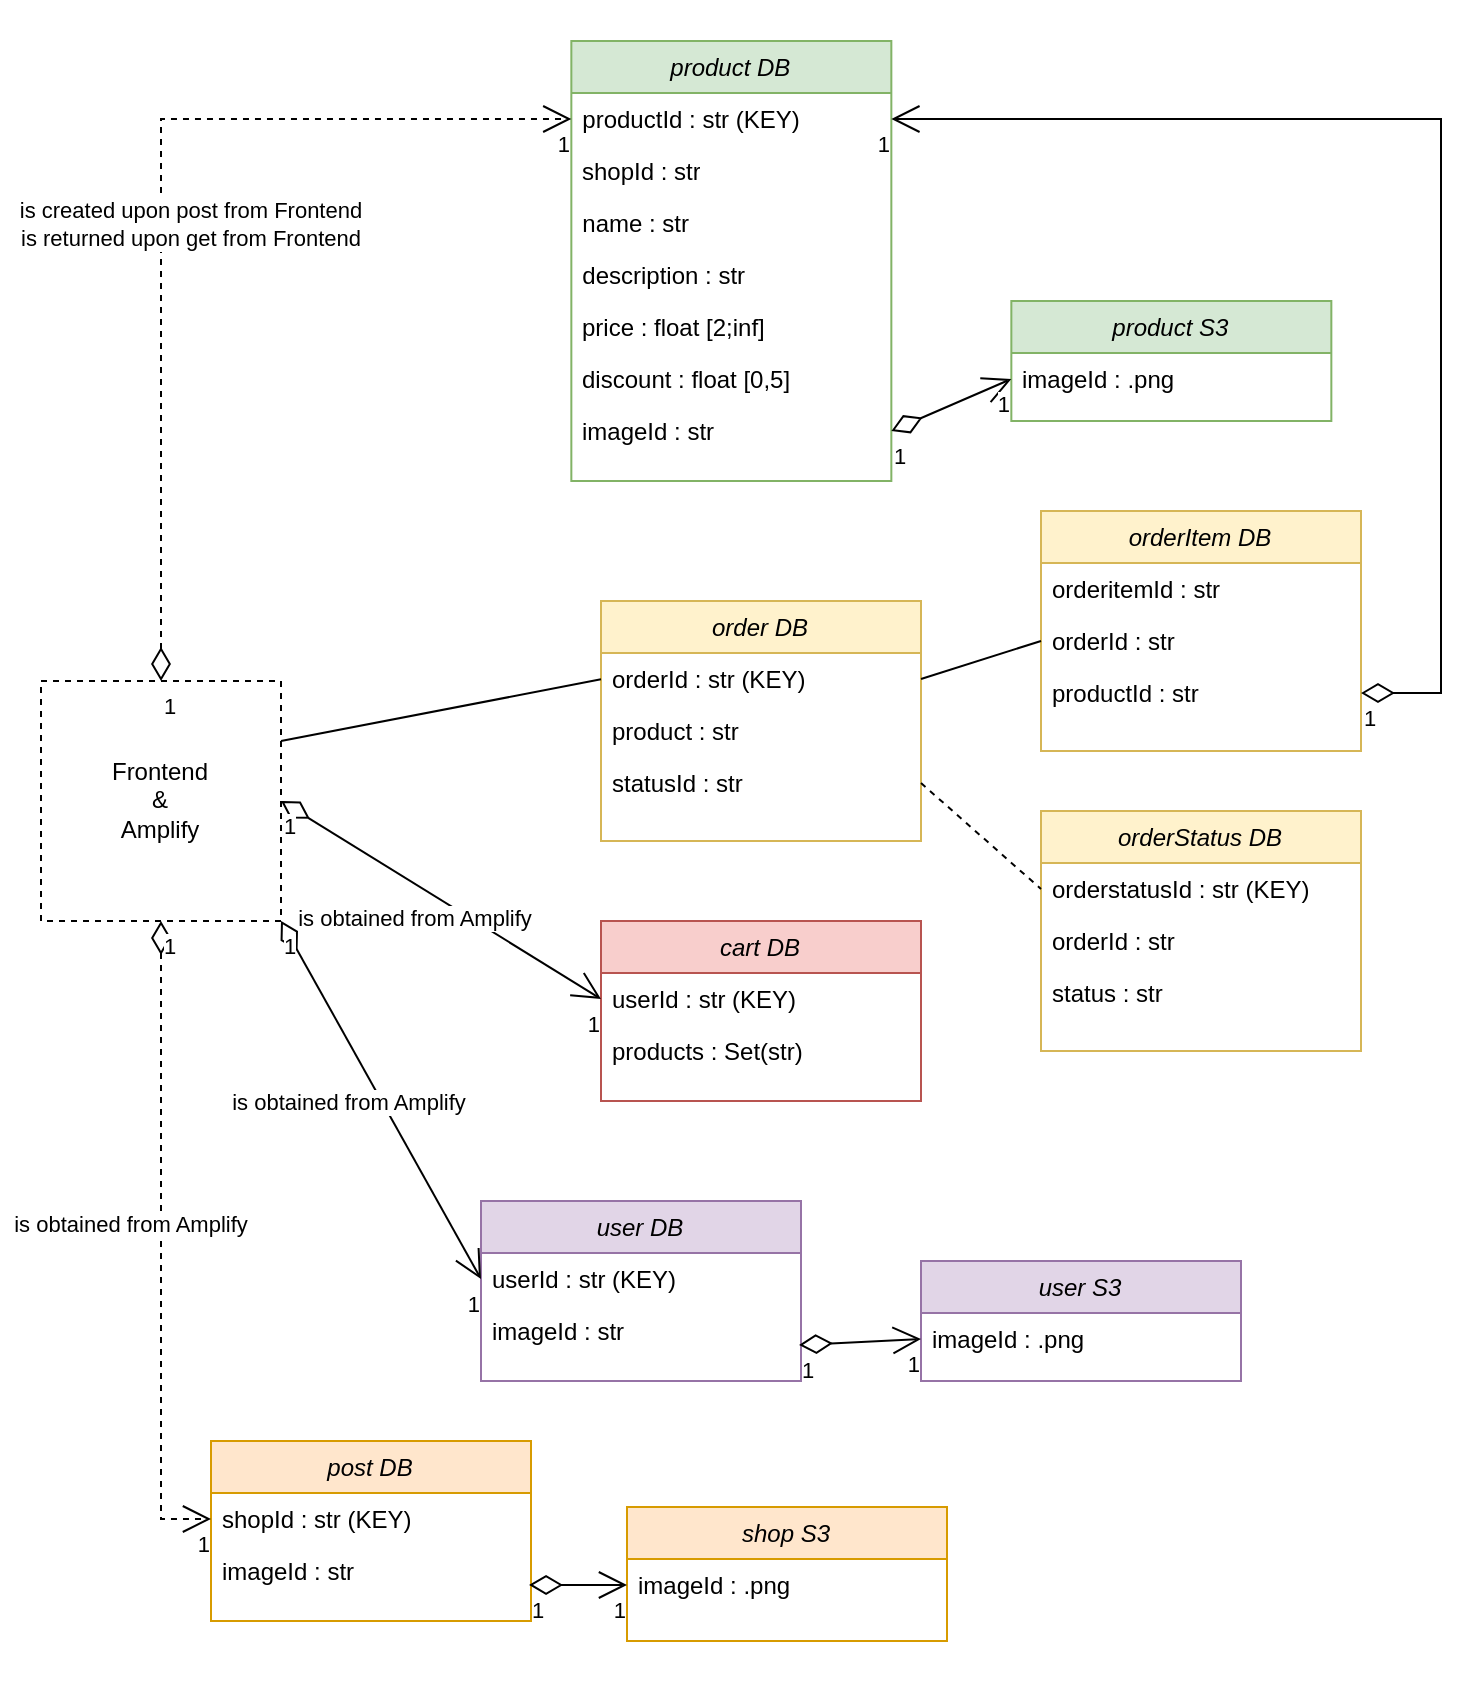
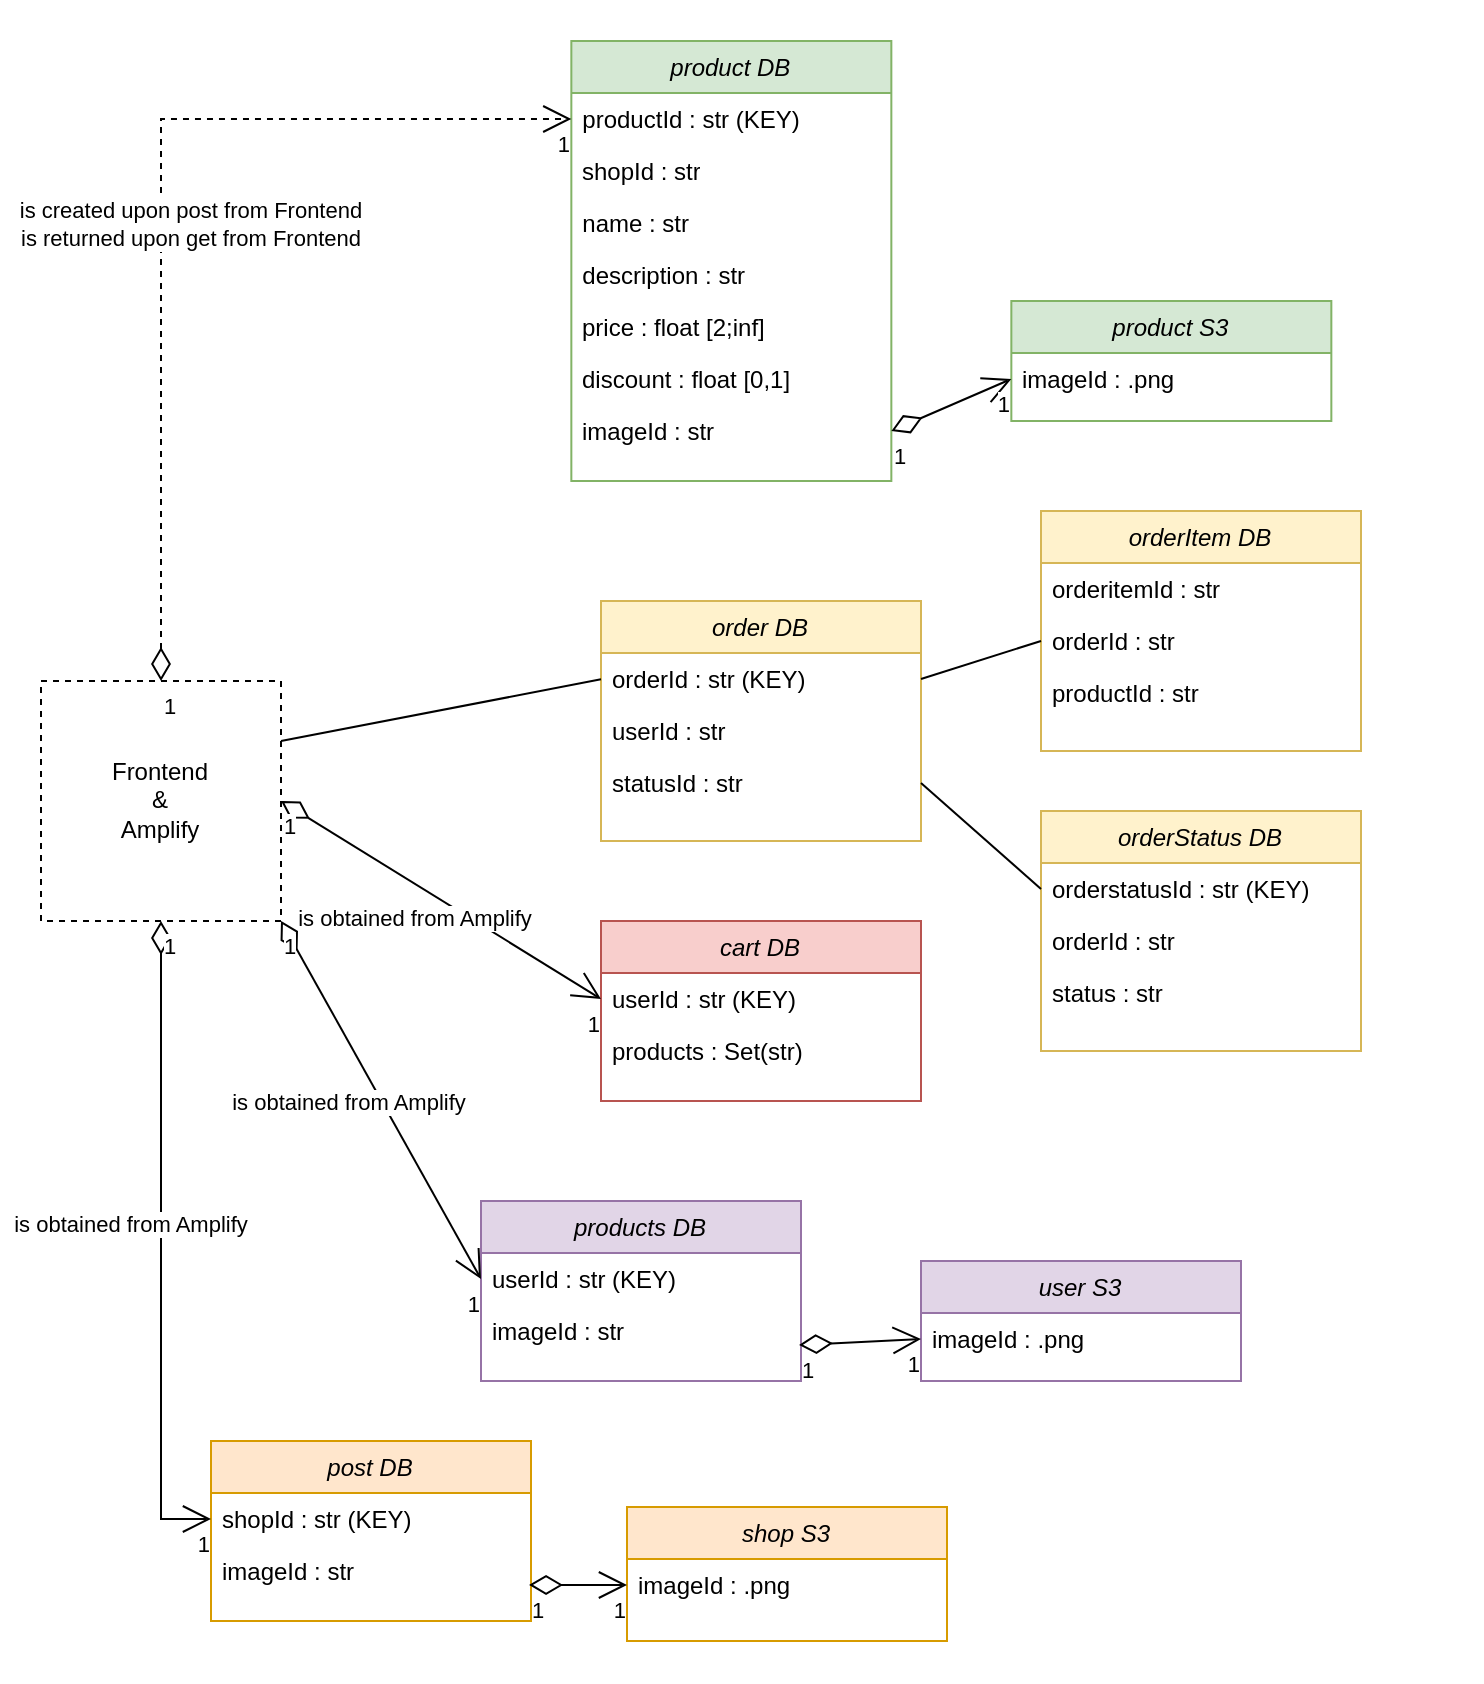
(1441, 158) -> none
(709, 381) -> (709, 381)
(690, 732) -> (683, 732)
(981, 836) -> (981, 836)
(640, 1228) -> (640, 1228)
(161, 1398) -> (161, 1398)
